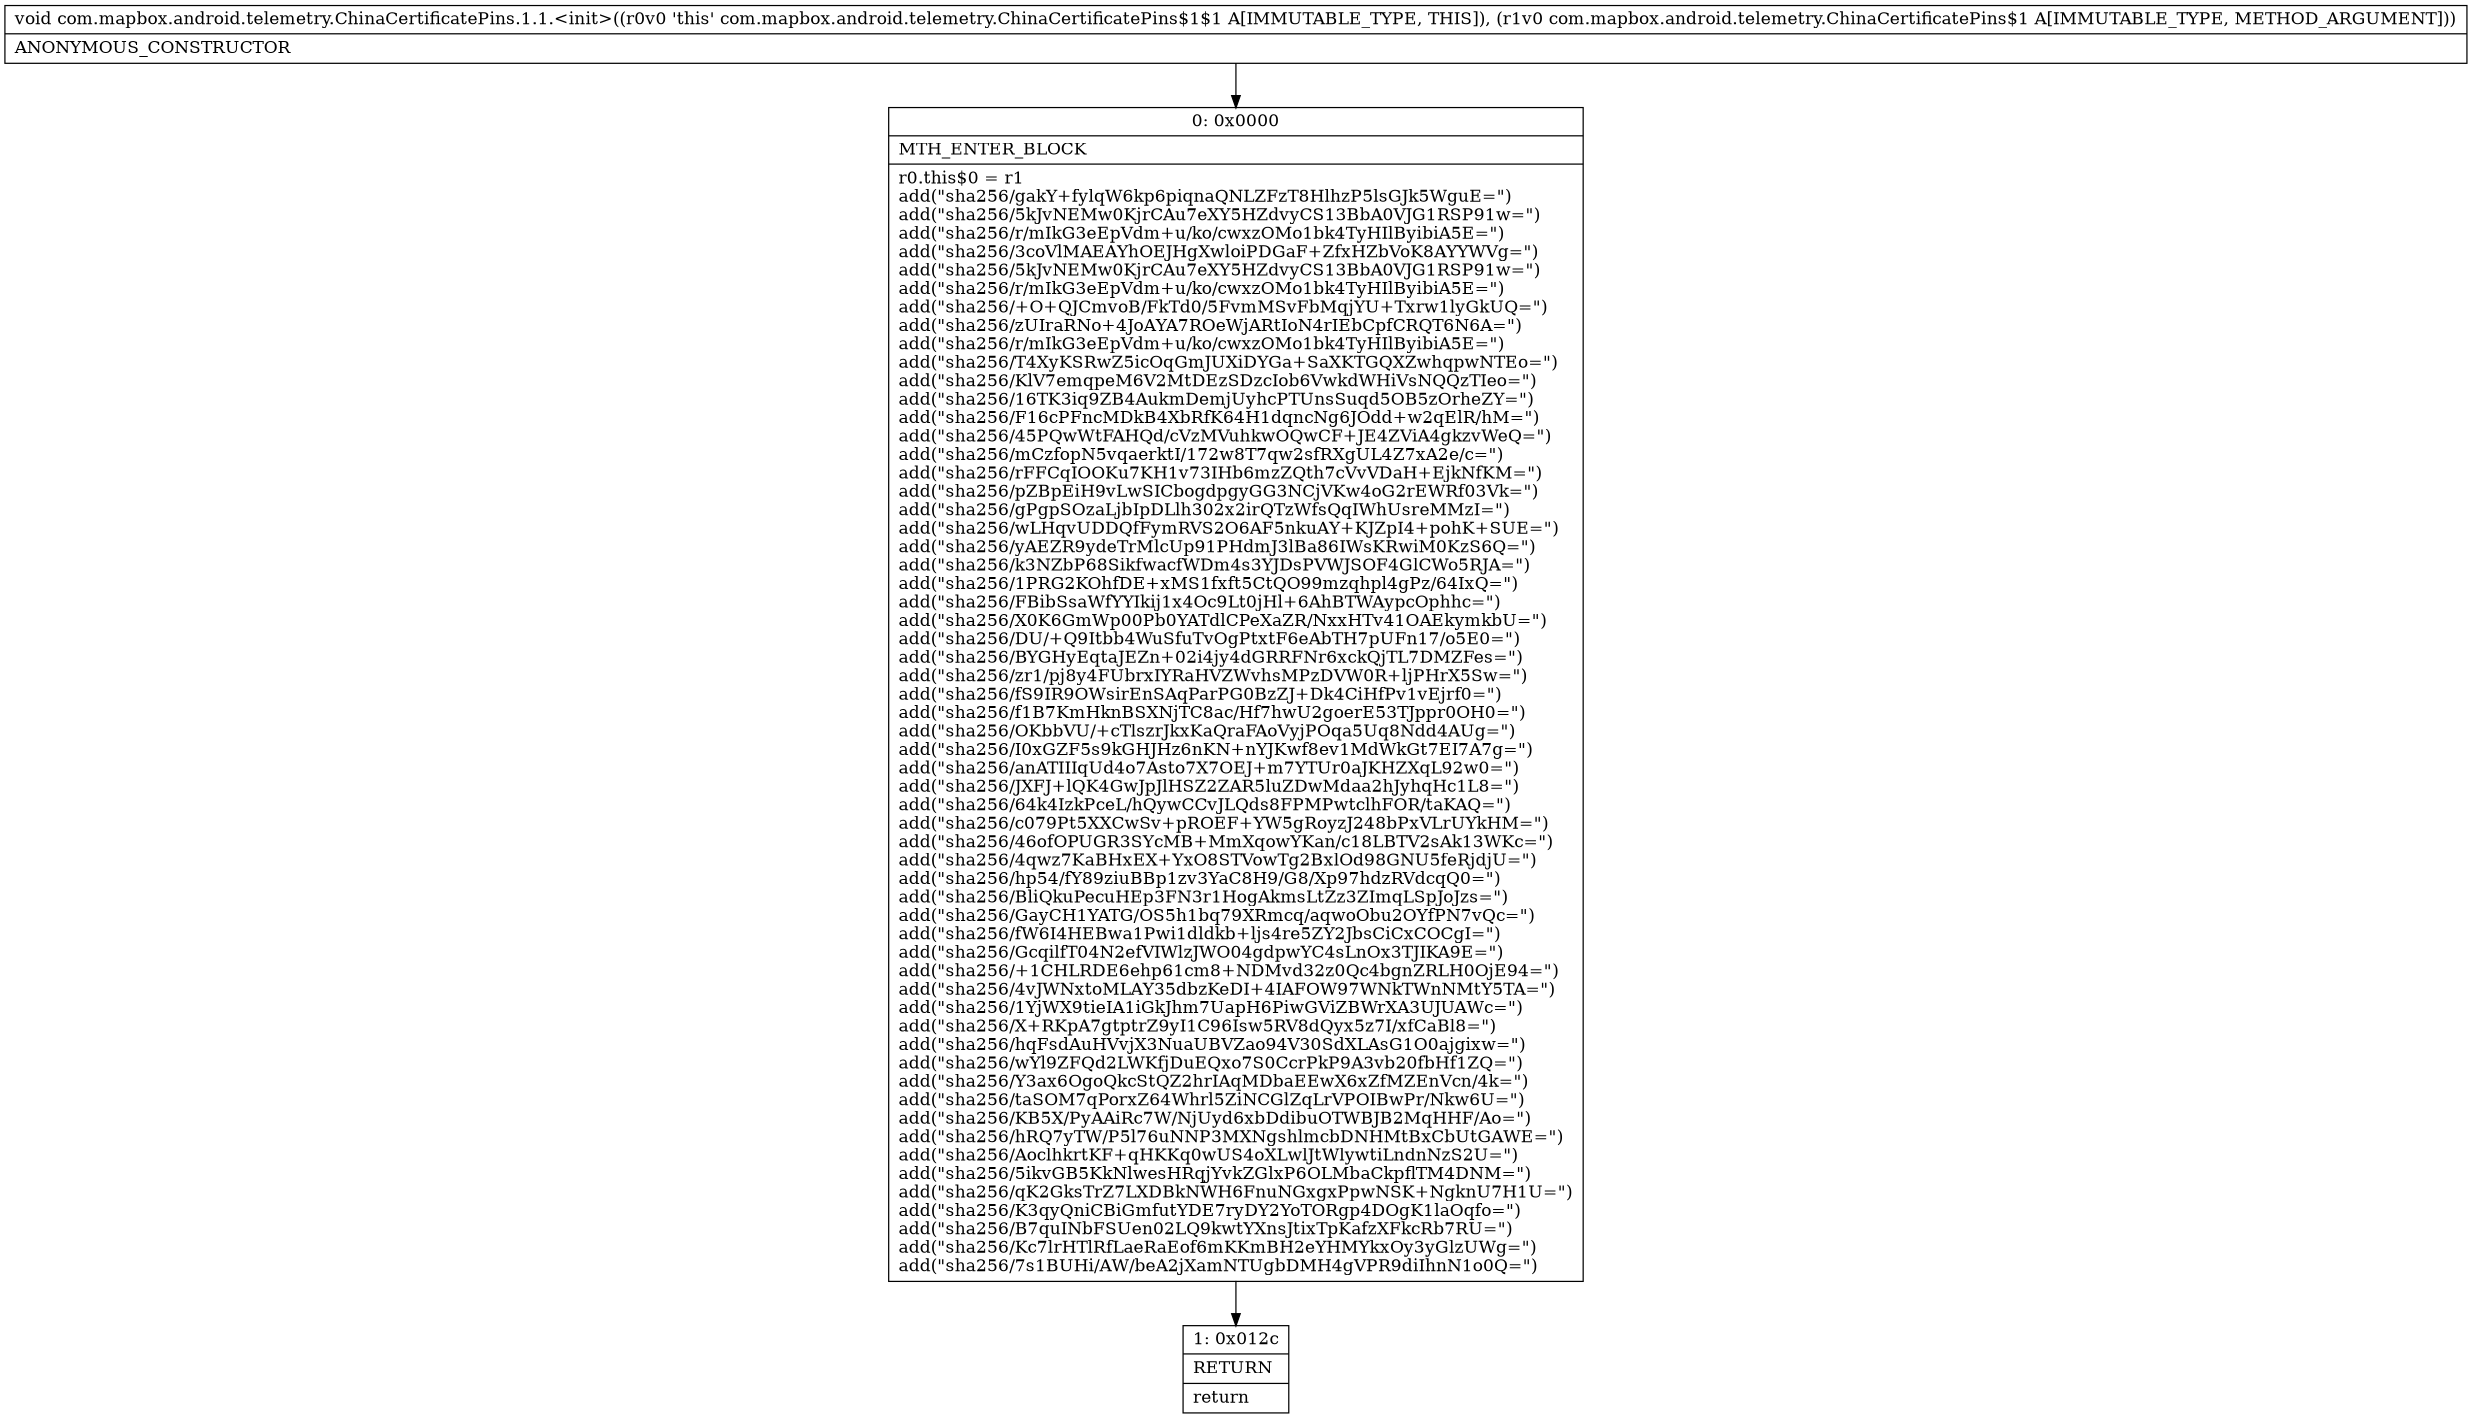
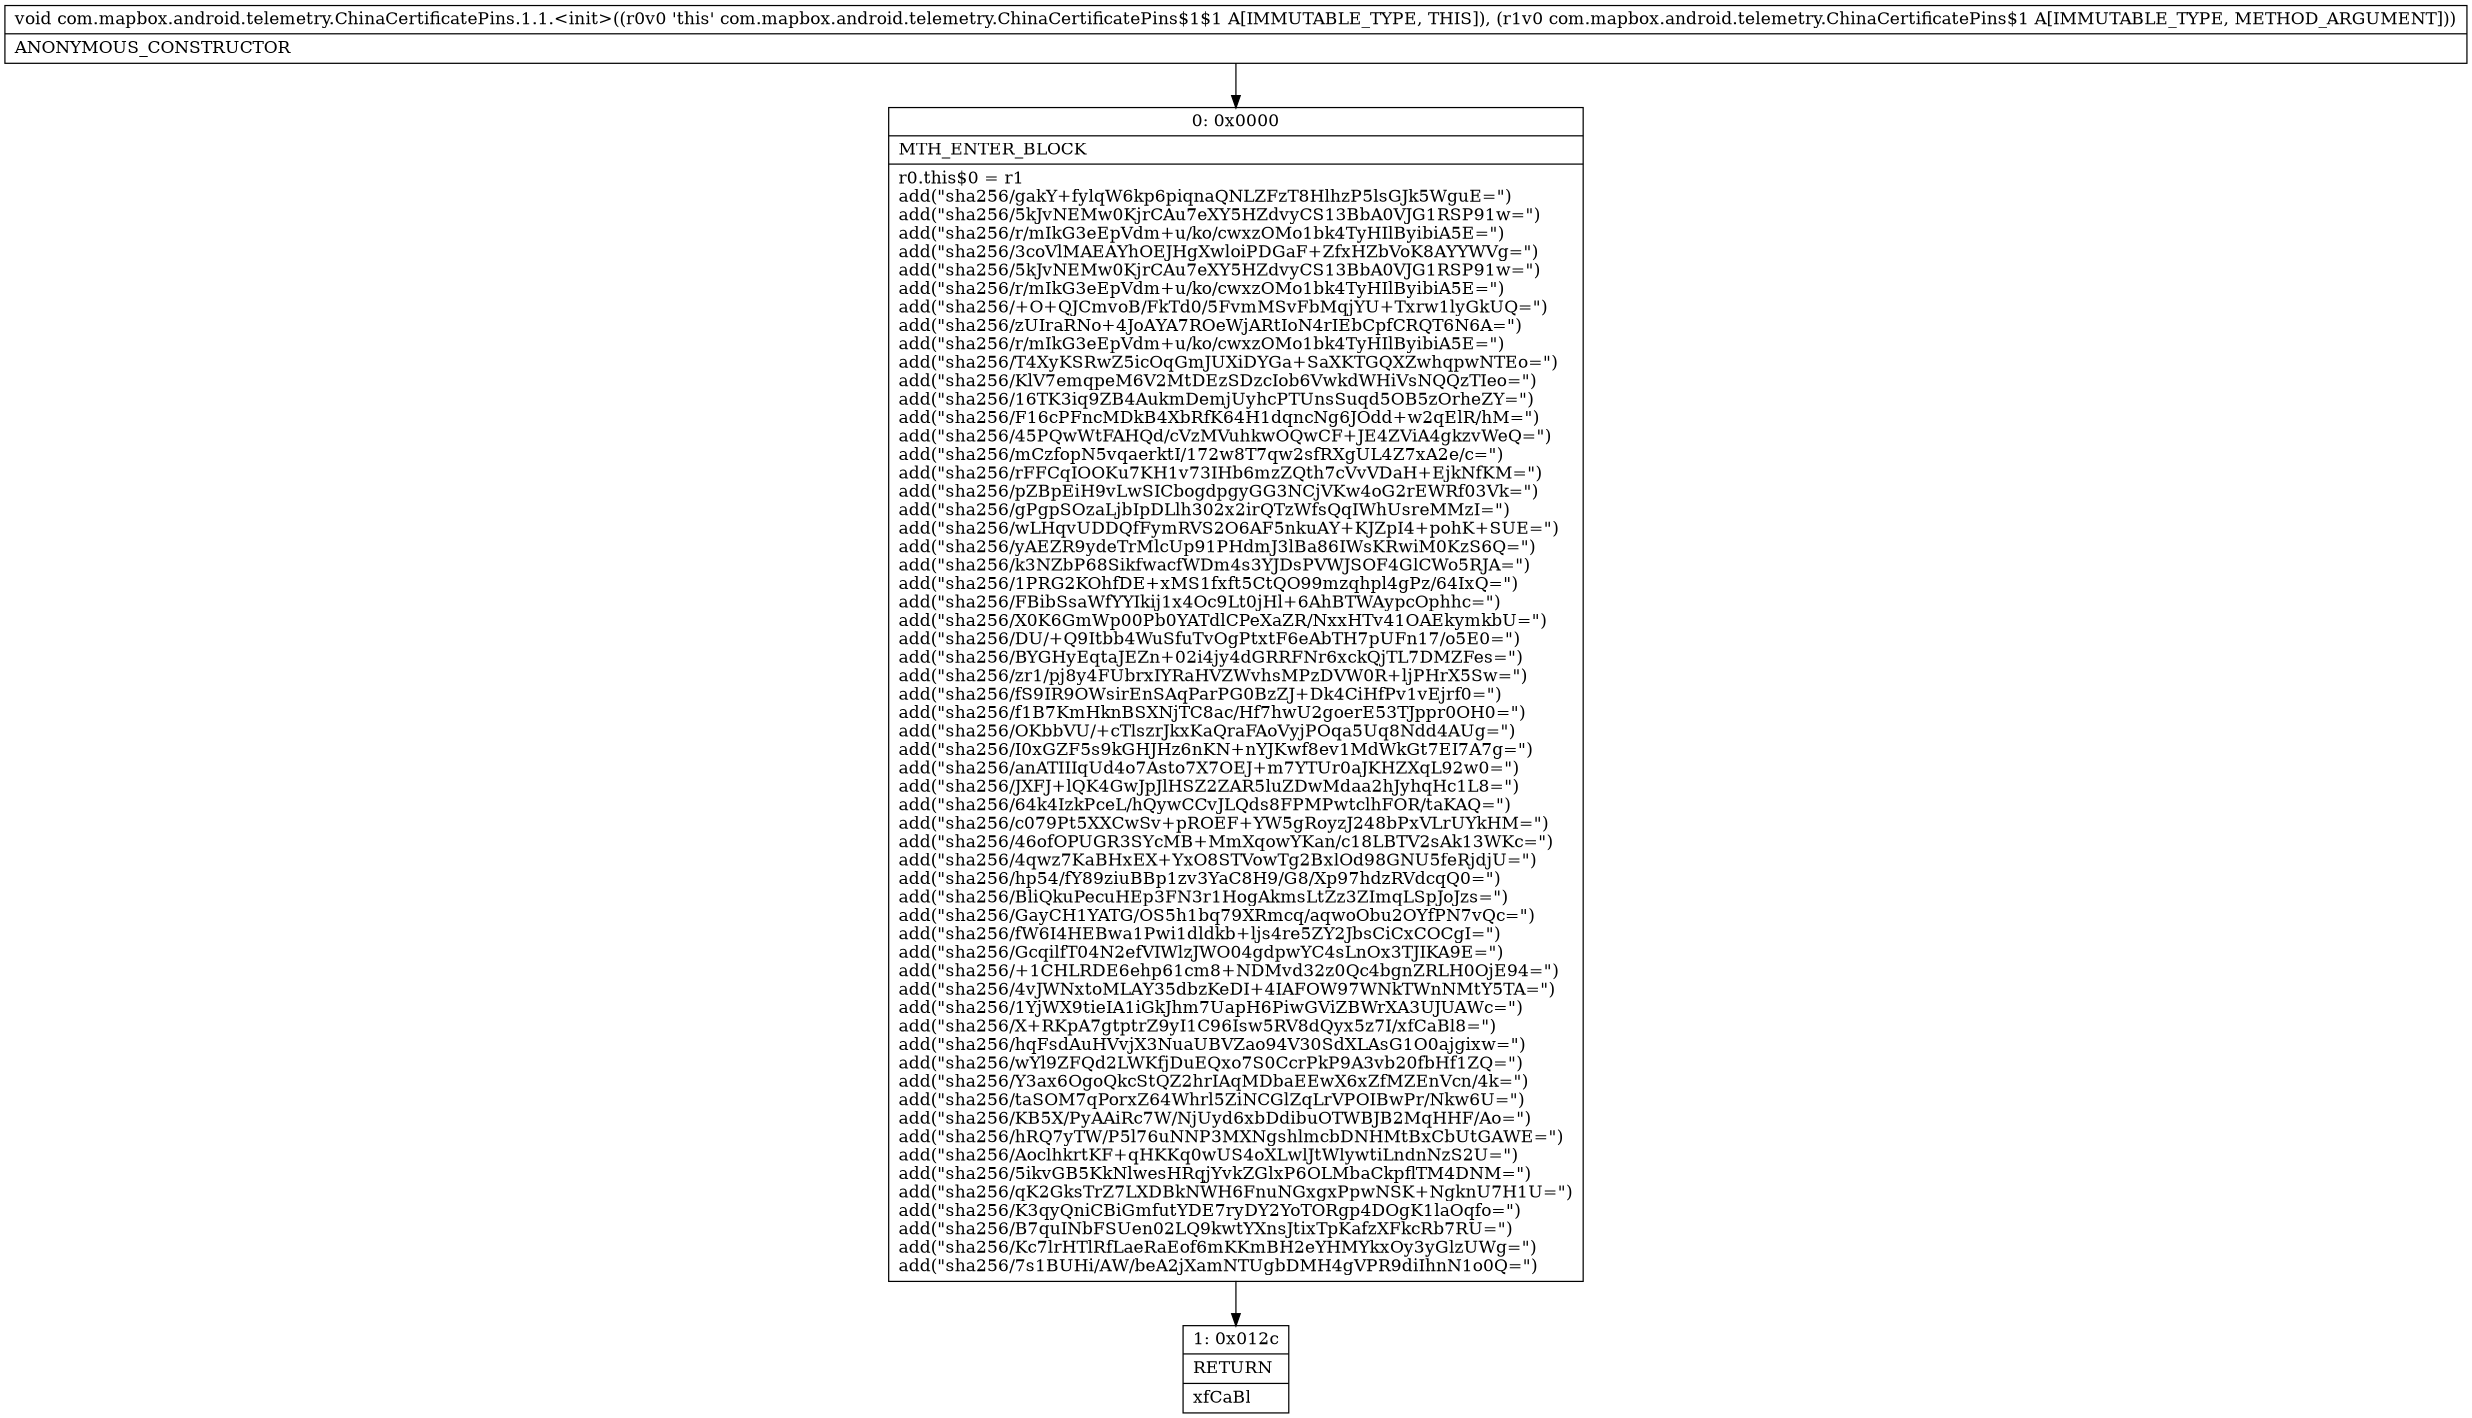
(1221, 1398) -> (1222, 1398)
